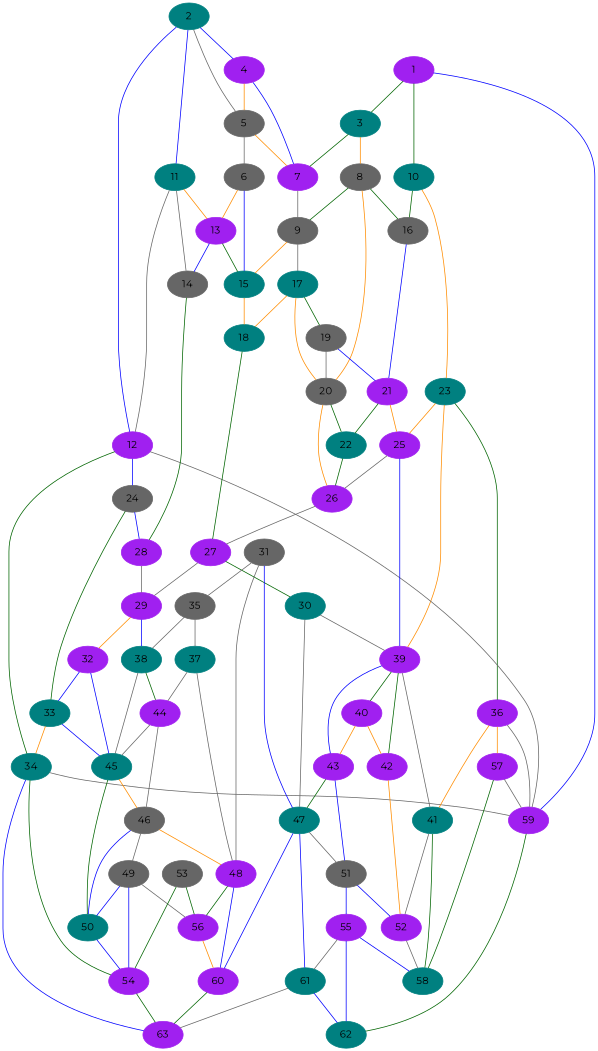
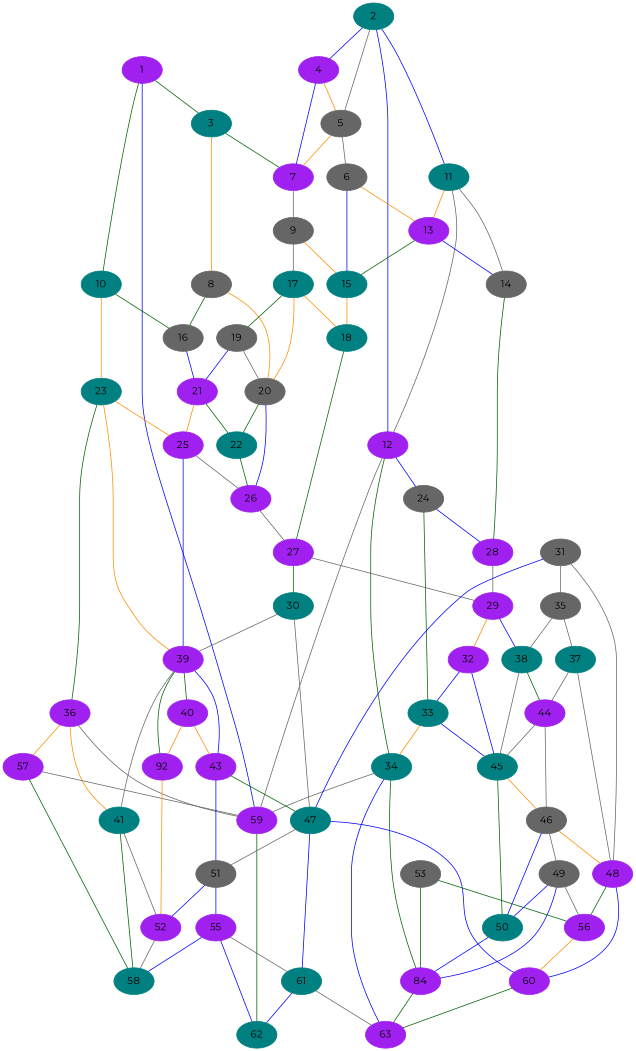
(329, 204) -> none
(318, 446) -> (265, 446)
(387, 767) -> (162, 767)
(129, 981) -> (421, 981)
